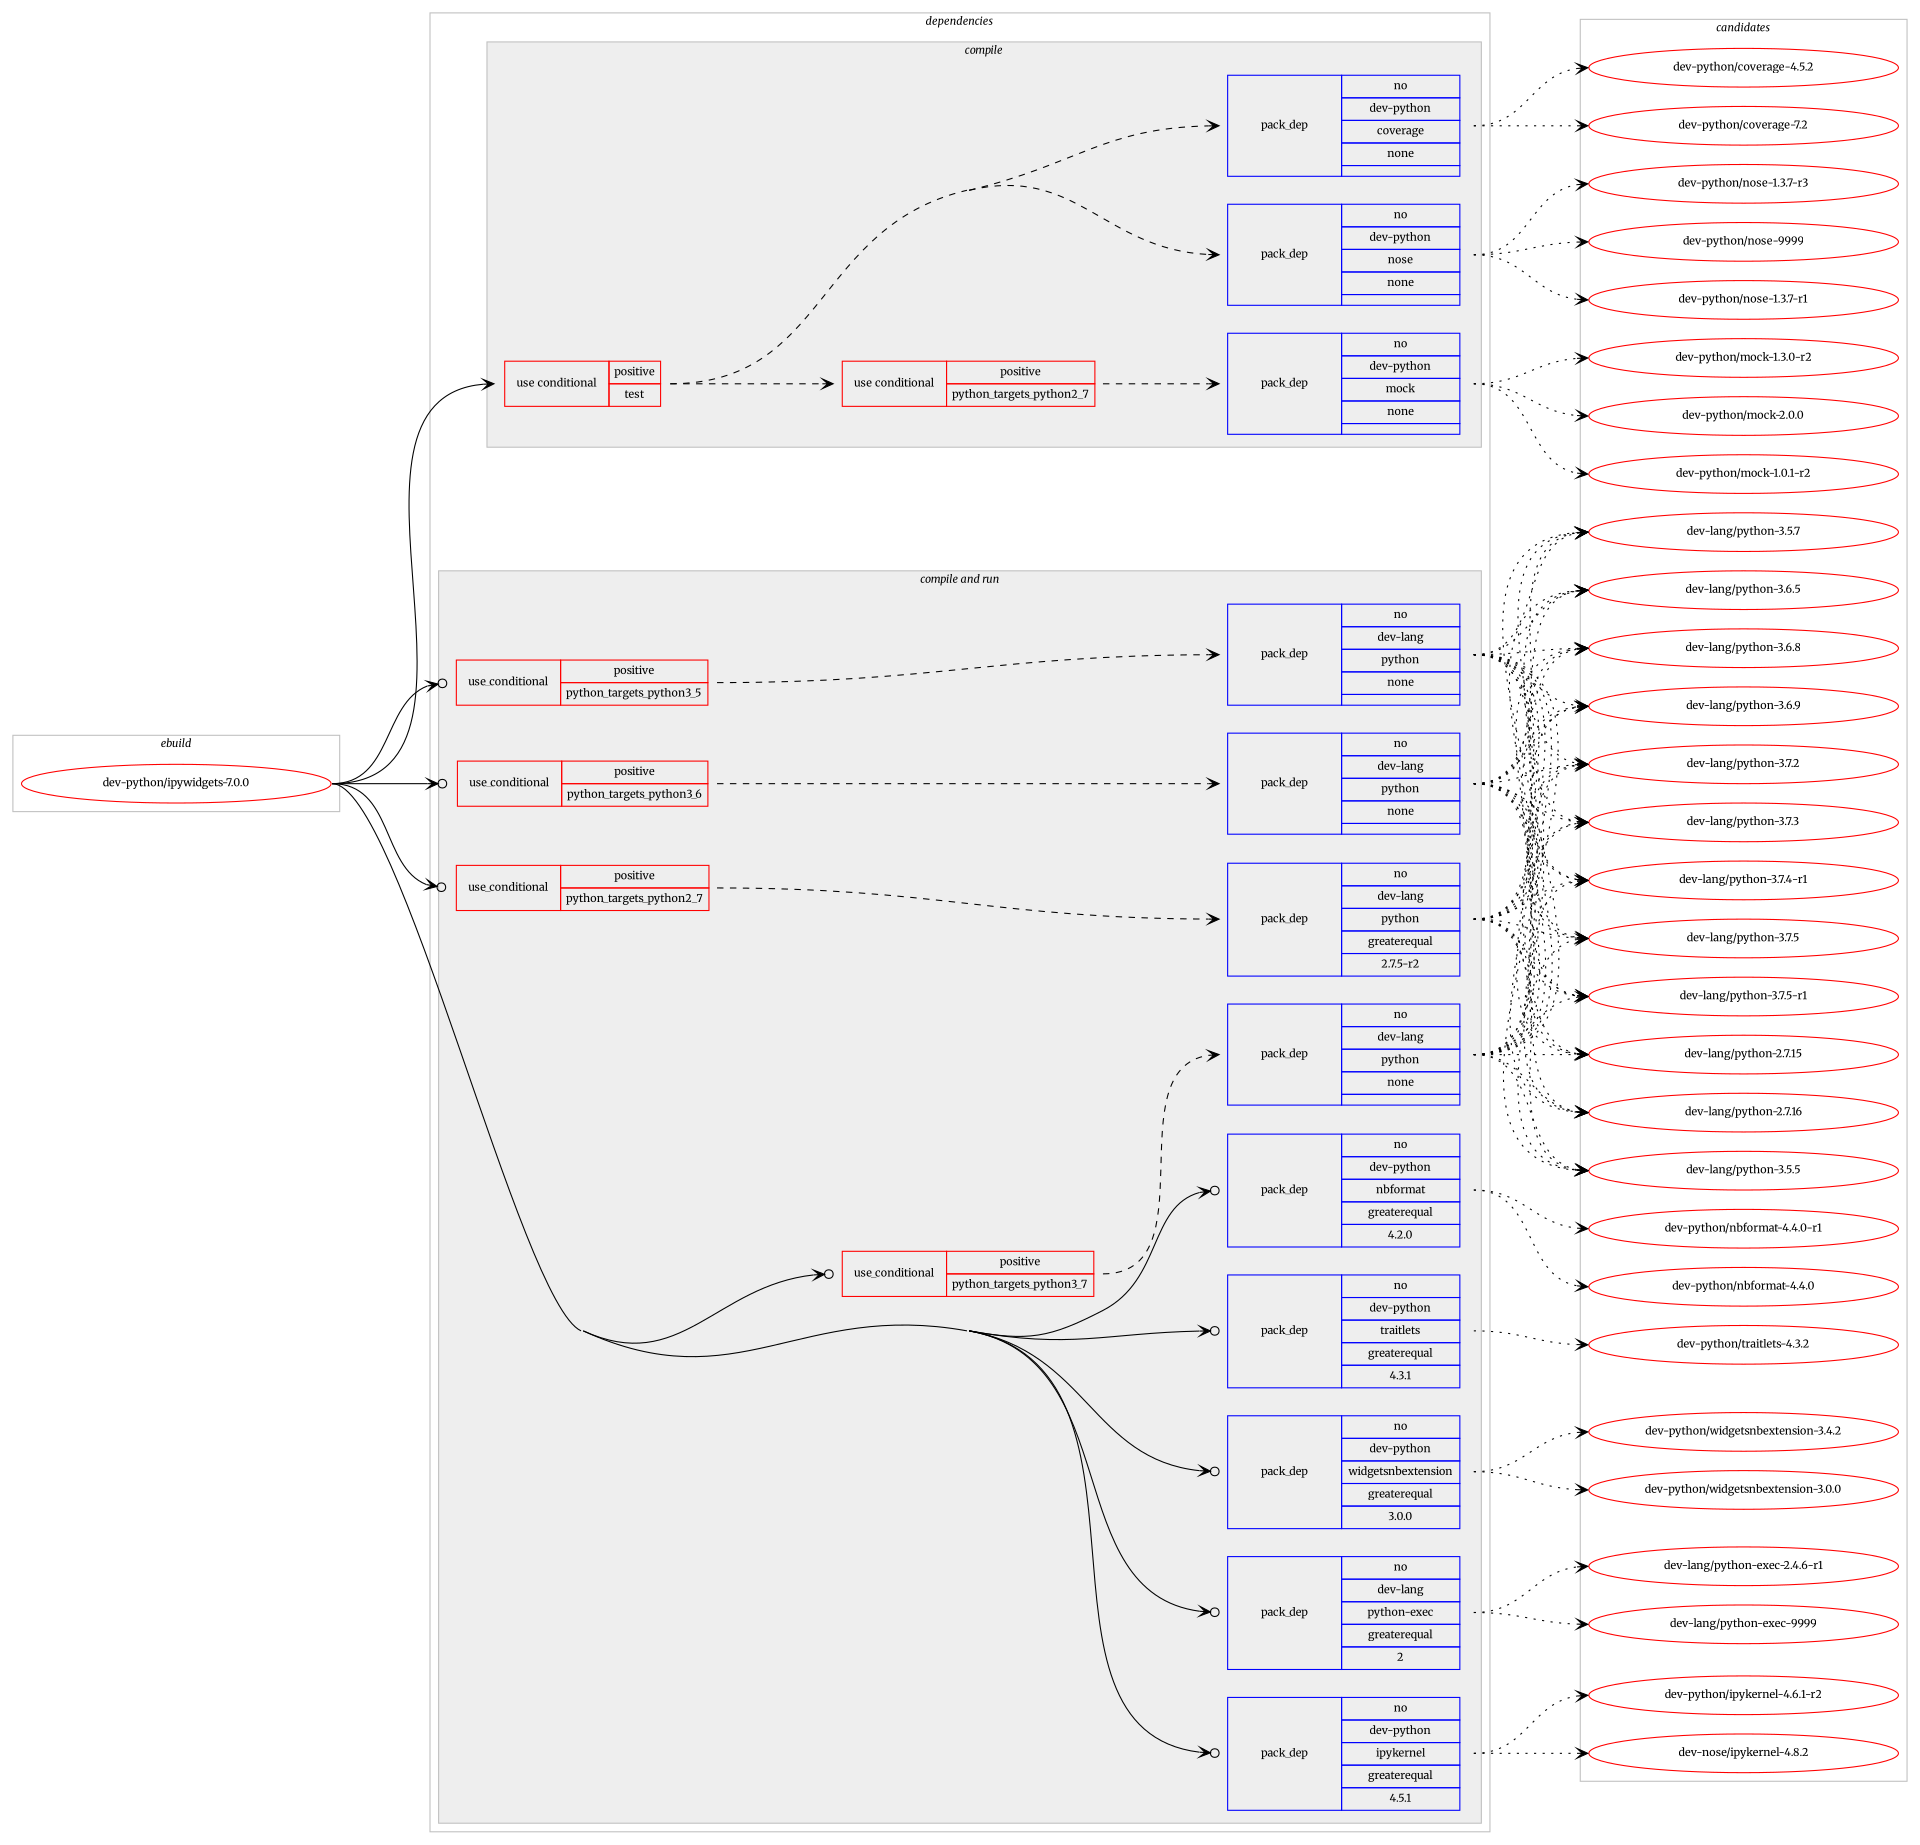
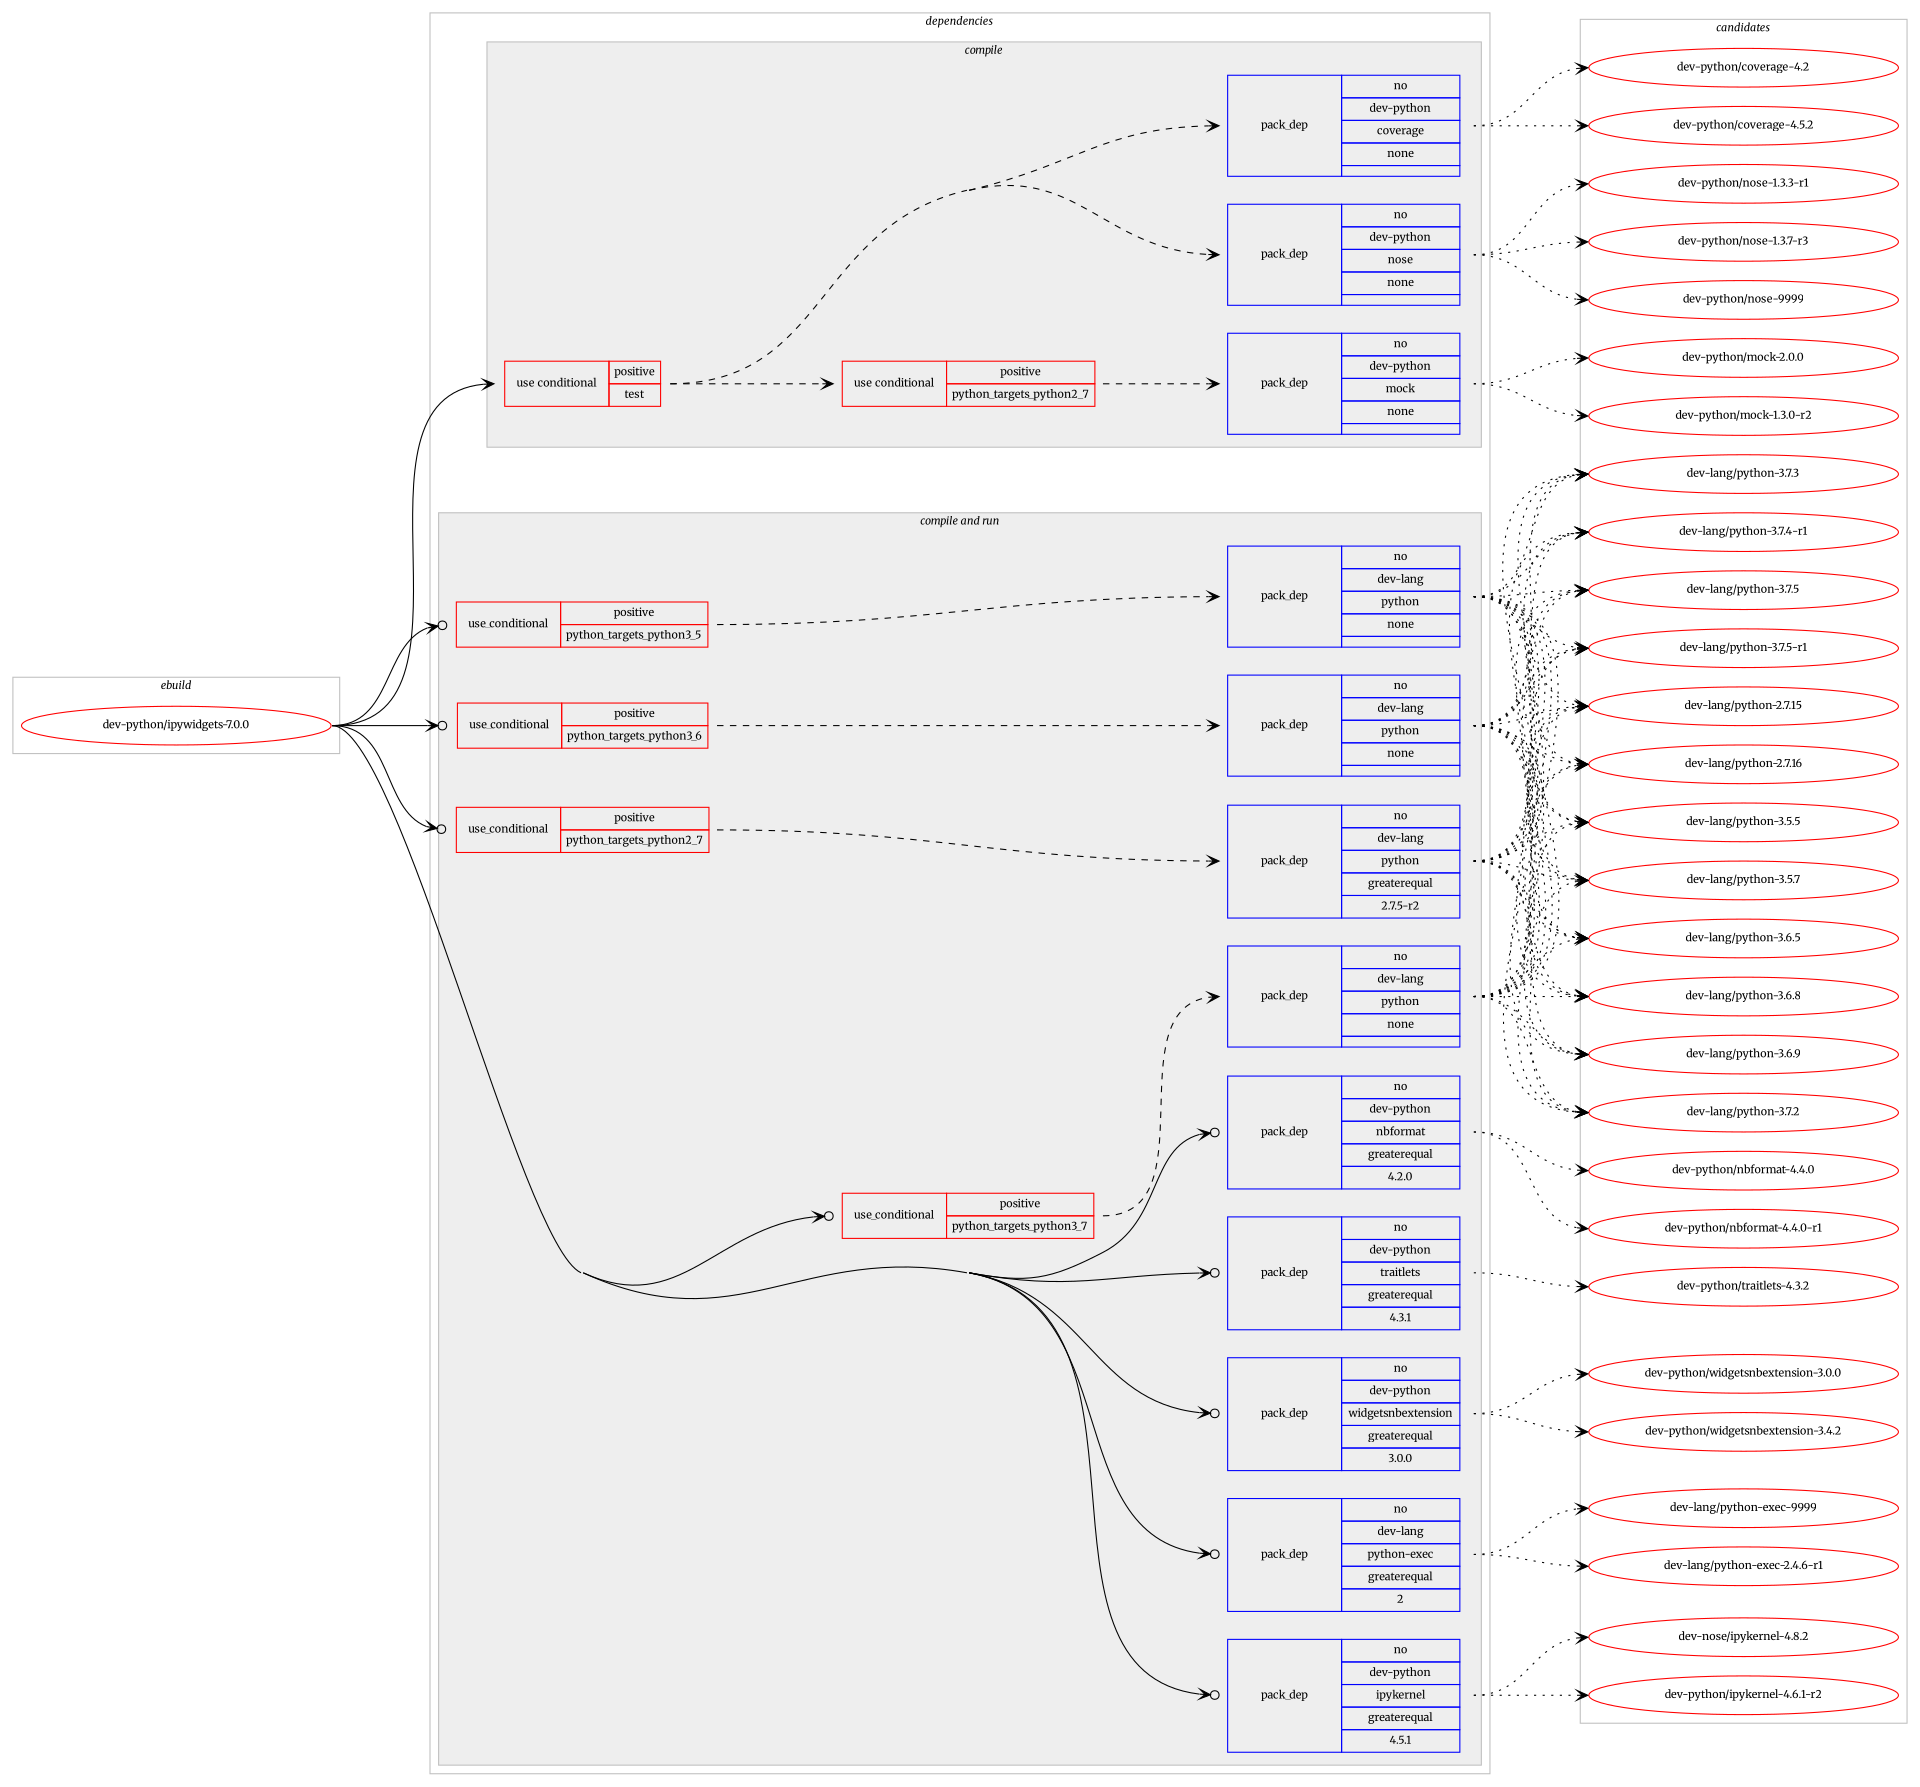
(1744, 126) -> (1744, 68)
(1744, 300) -> (1744, 184)
(1744, 474) -> none
